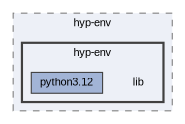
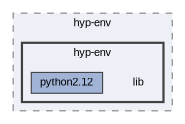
(67, 83) -> (67, 83)
